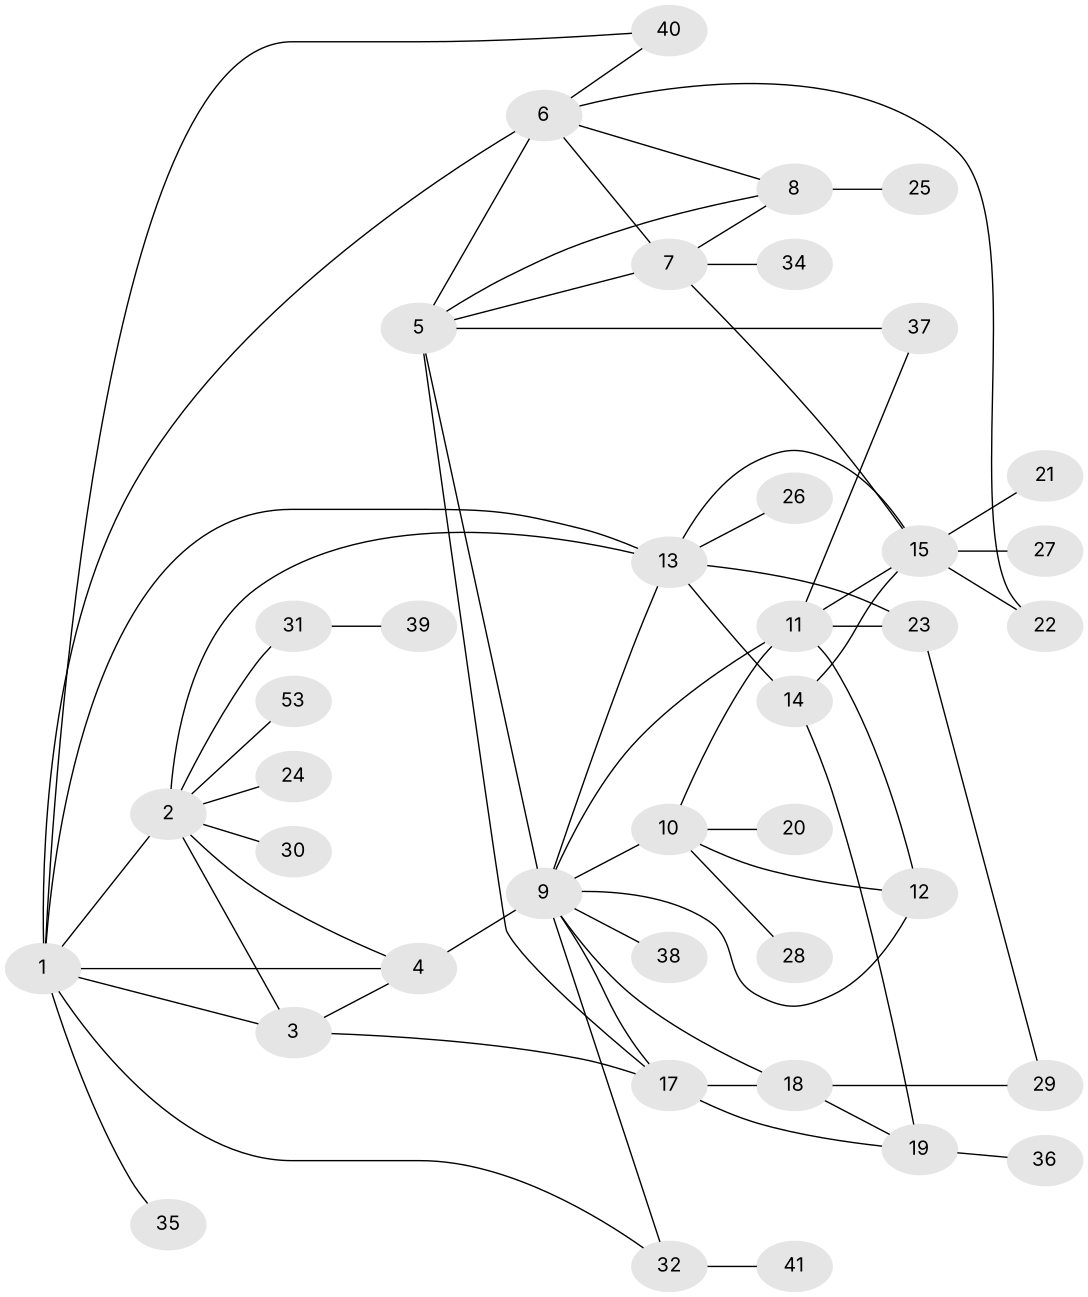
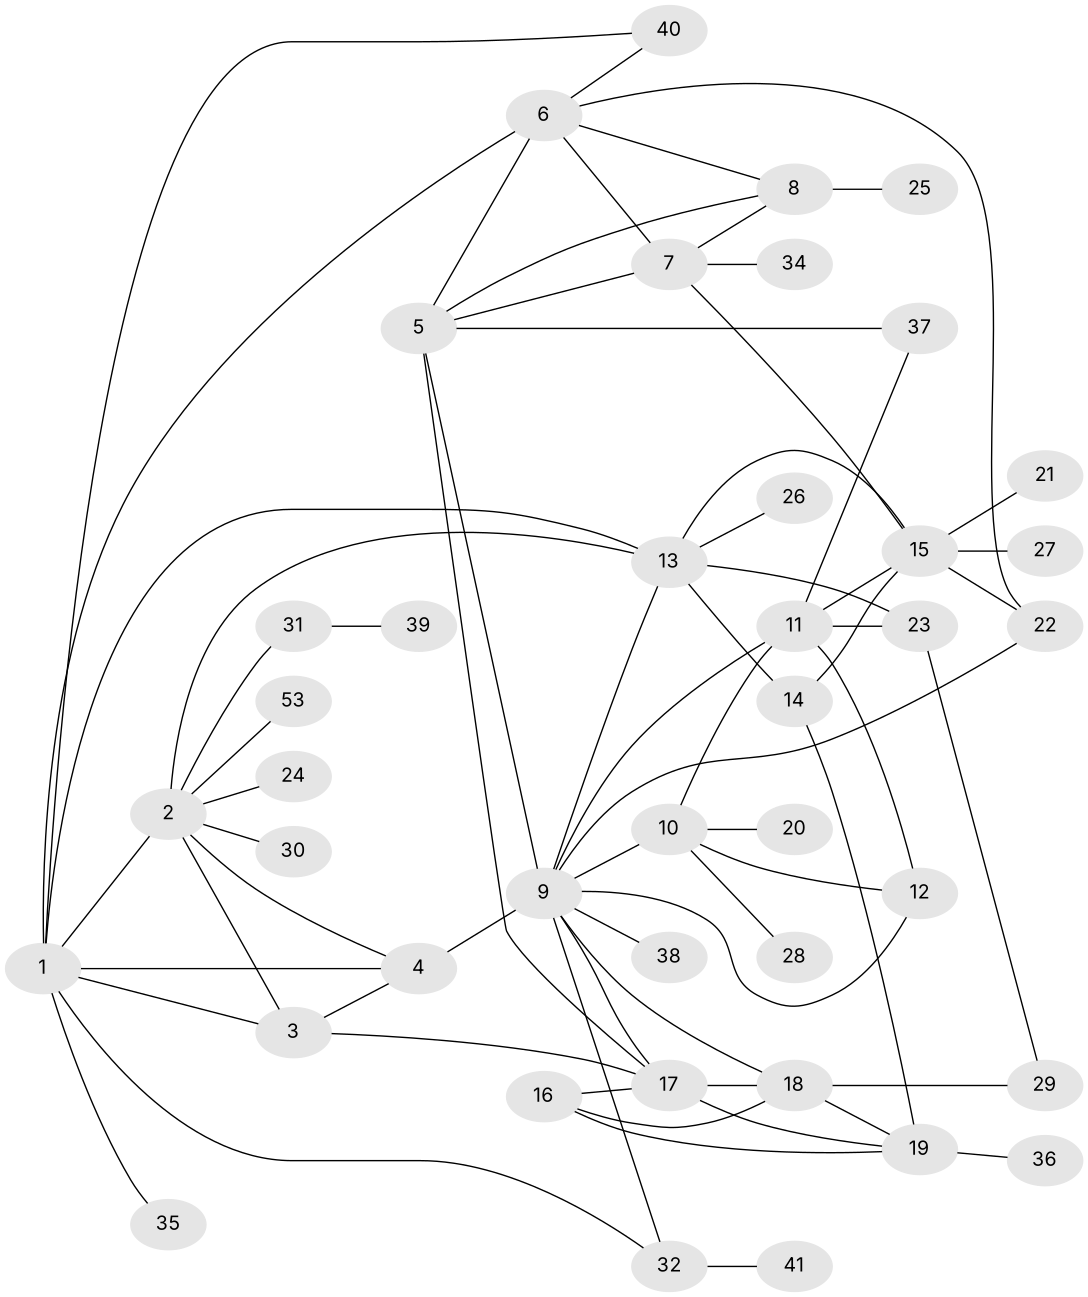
none -> (780, 754)
none -> (544, 1097)
